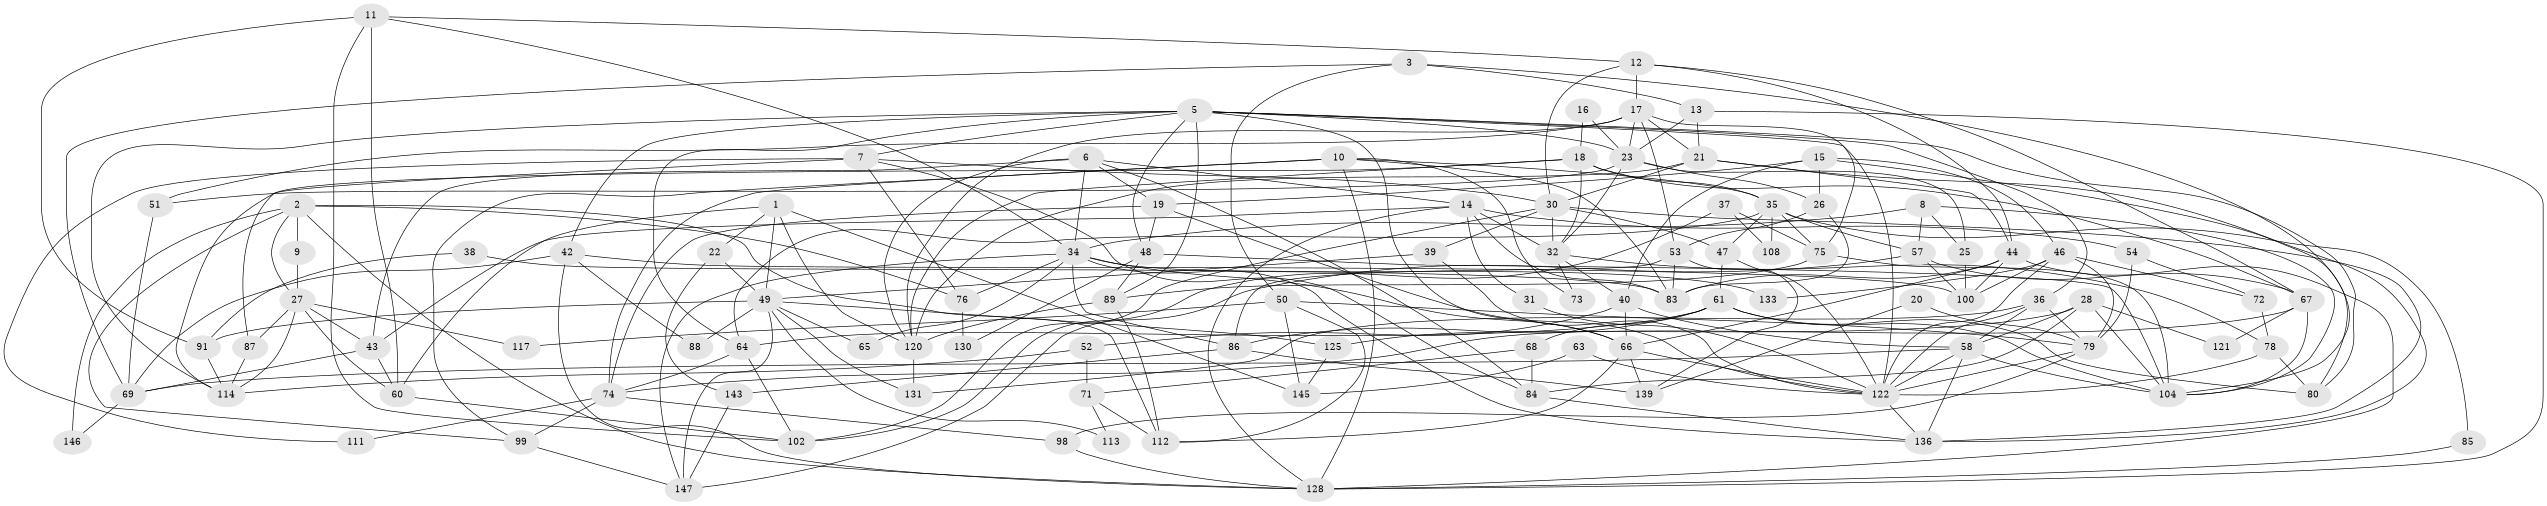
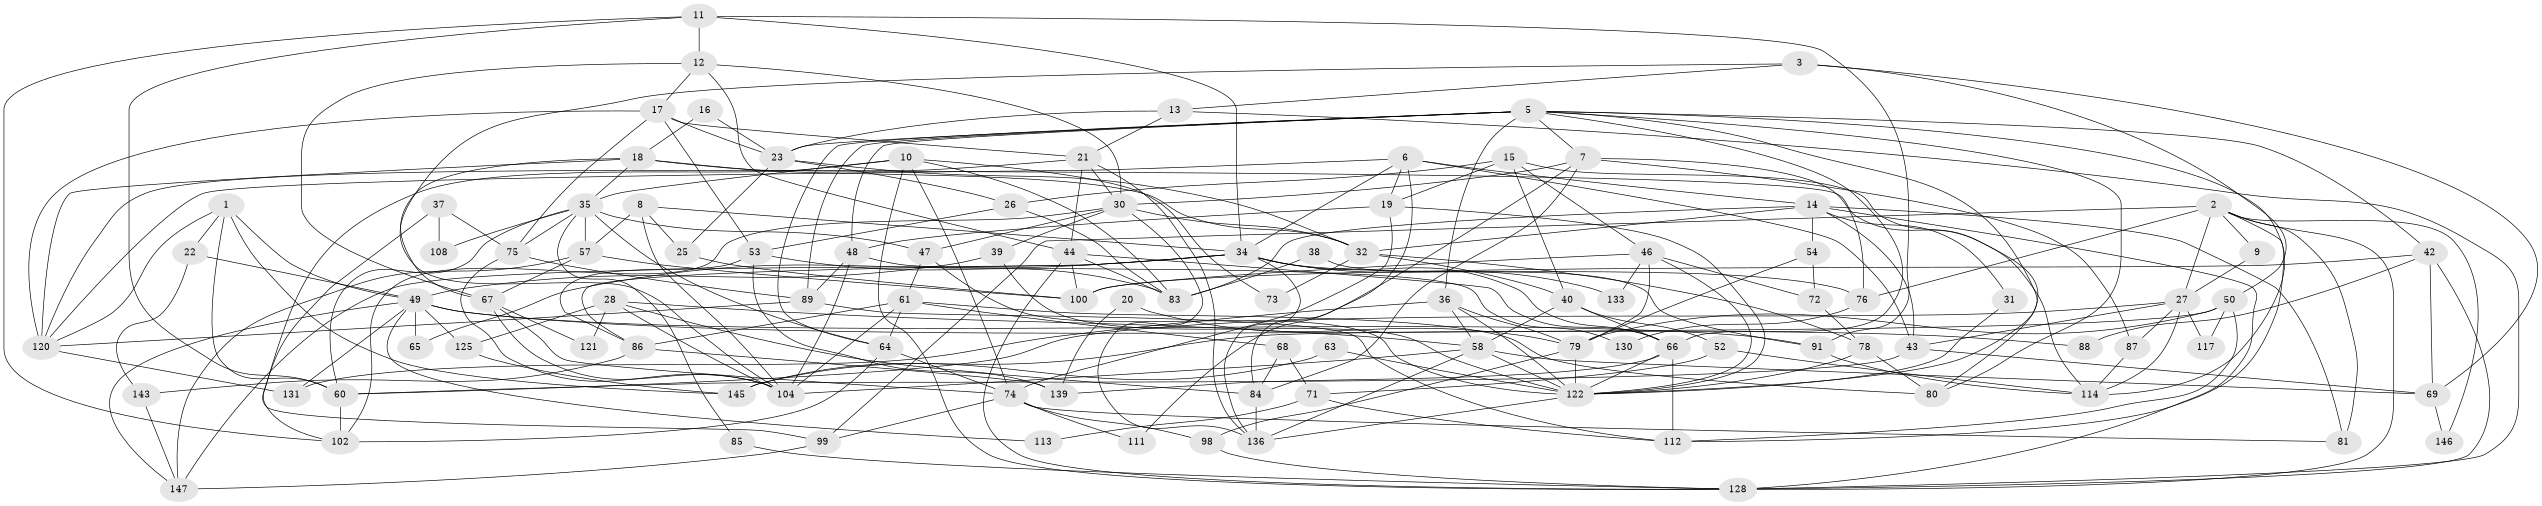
(155, 205) -> none
none -> (379, 270)
none -> (2344, 442)
